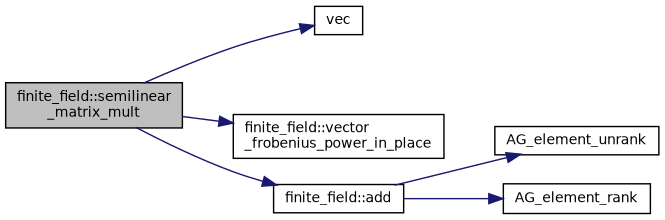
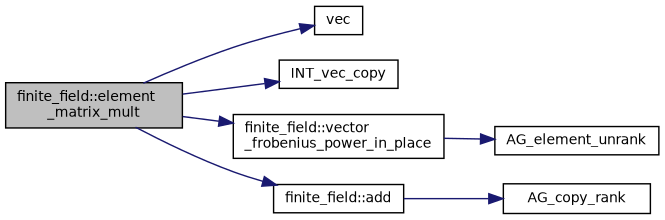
none -> (339, 74)
(94, 105) -> (94, 105)
(451, 171) -> (462, 139)
(577, 199) -> (577, 199)
